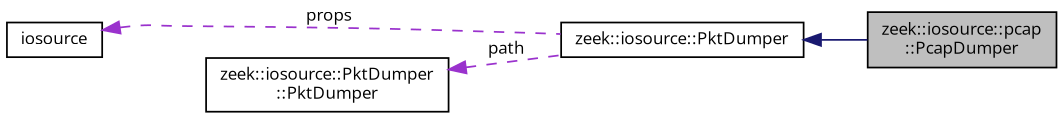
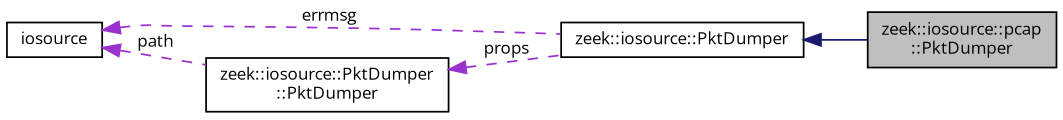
(327, 16) -> (327, 16)
(962, 40) -> (962, 40)
(505, 49) -> (505, 49)
none -> (163, 58)
